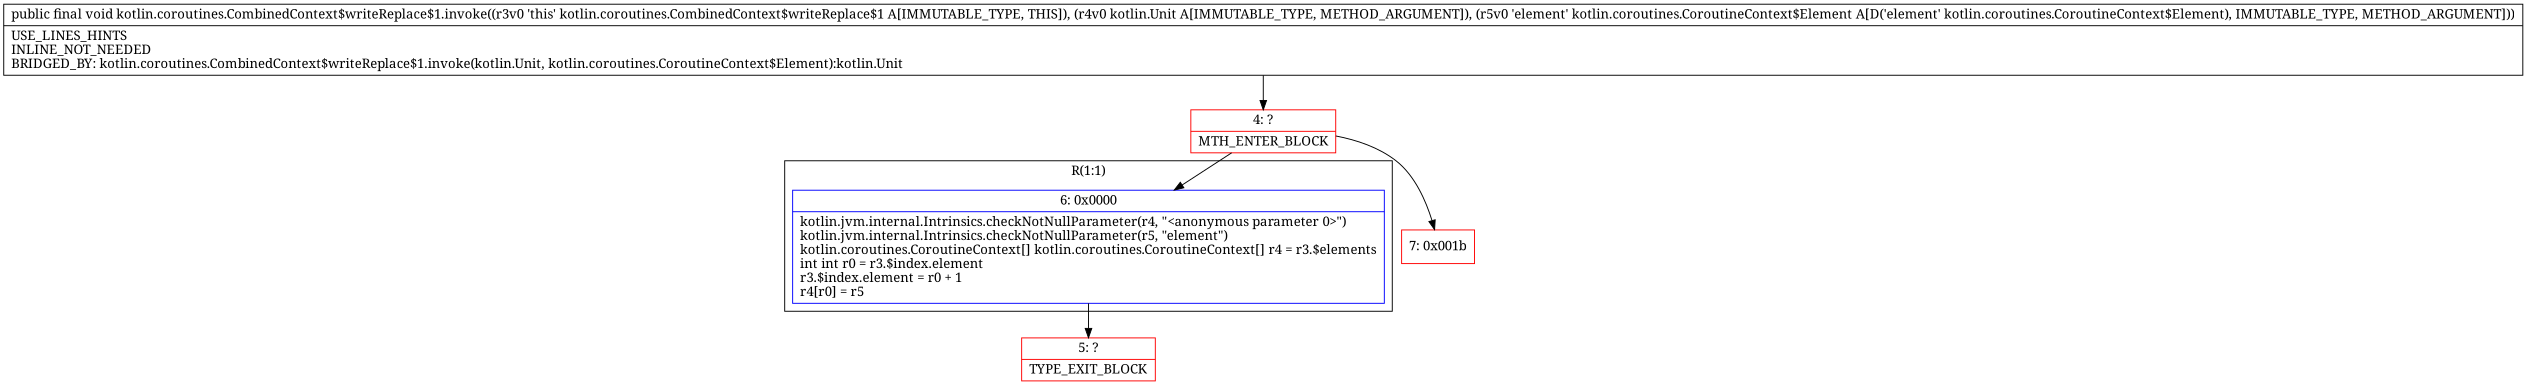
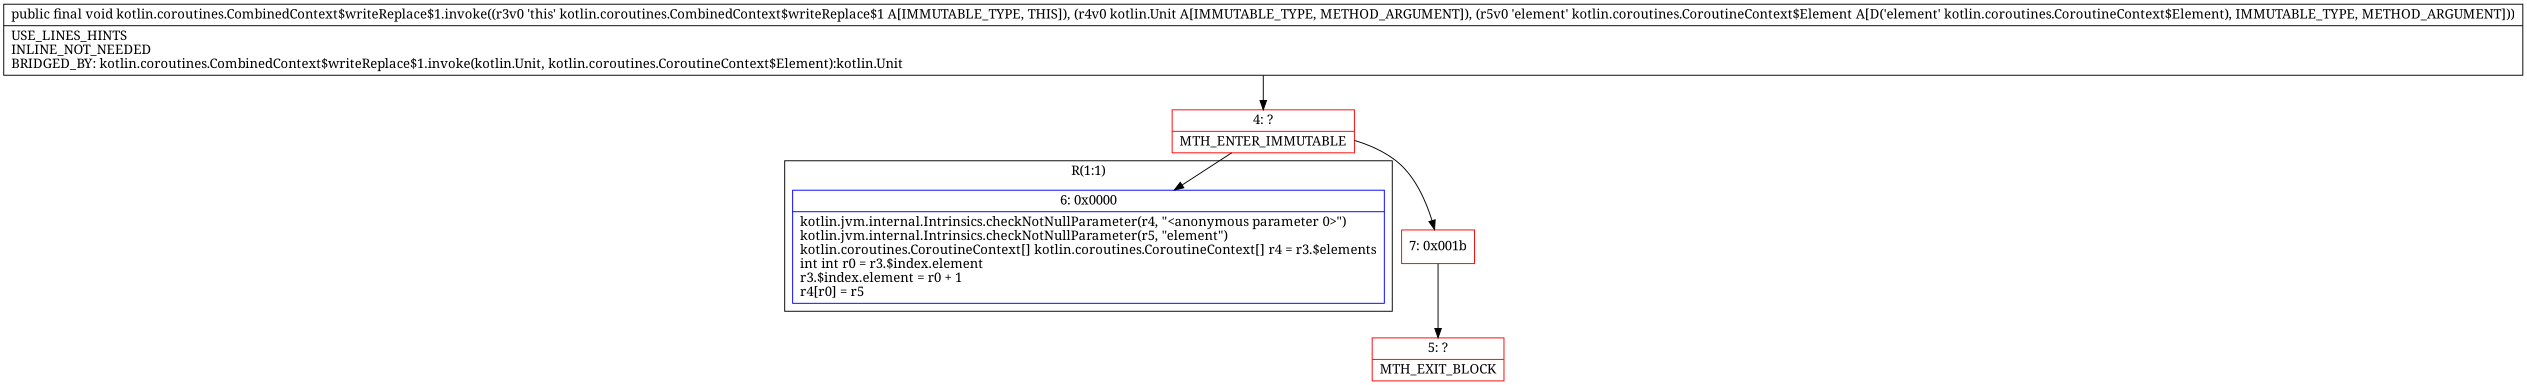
(1263, 142) -> (1263, 142)
(1088, 317) -> (1438, 296)
(1088, 370) -> (1438, 370)
